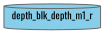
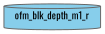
(52, 17) -> (52, 17)
